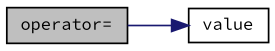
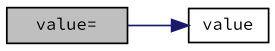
(67, 26) -> (67, 26)
